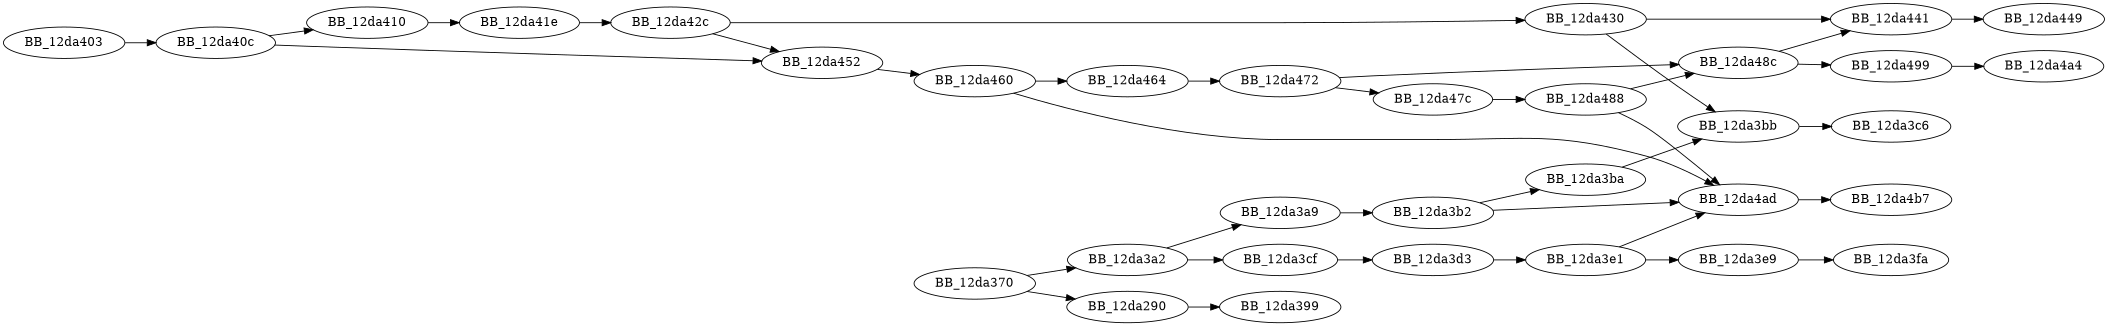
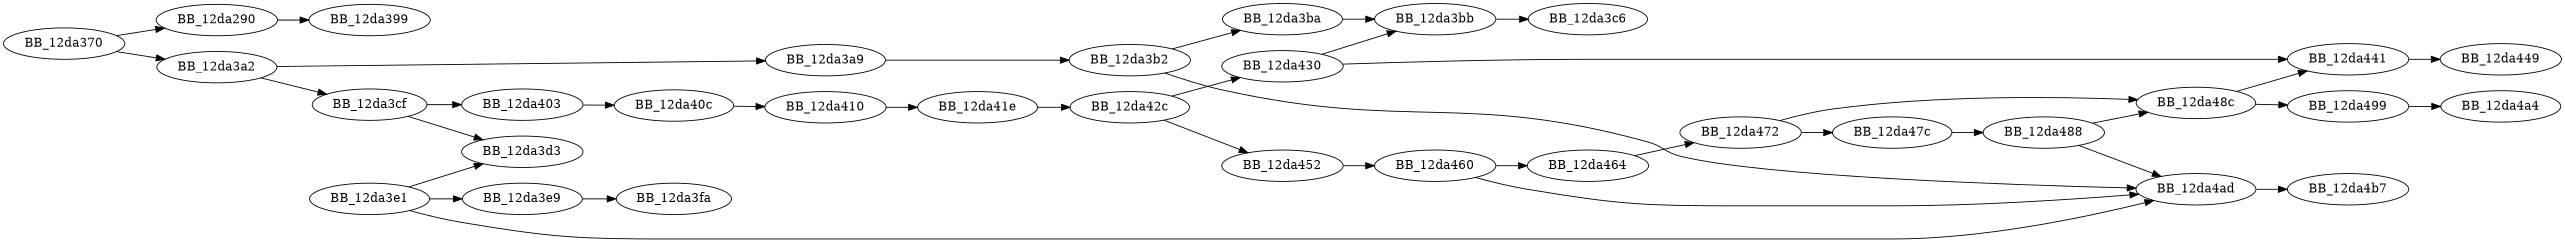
(514, 53) -> none
none -> (440, 105)
(1505, 260) -> (442, 177)
